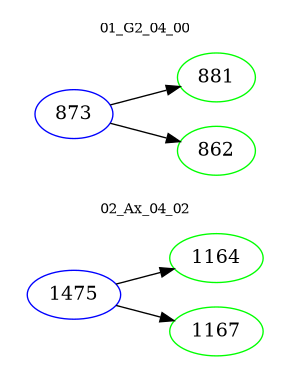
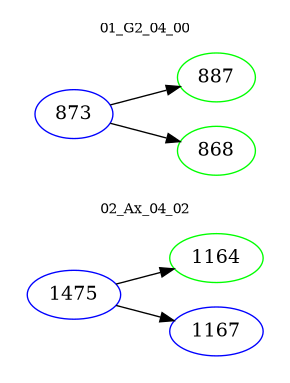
(216, 77) -> (216, 77)
(216, 151) -> (216, 151)
(216, 331) -> (216, 331)
